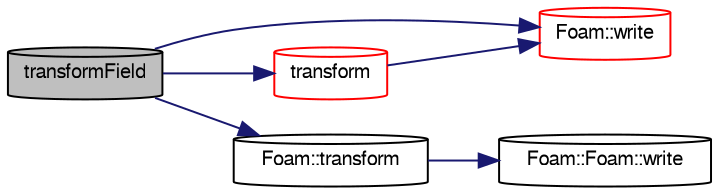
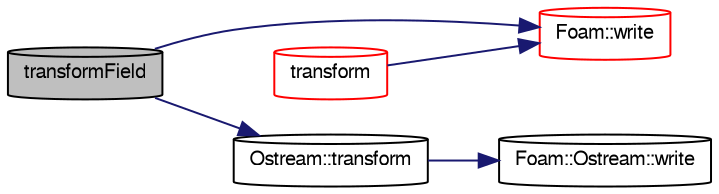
(208, 73) -> none
(331, 161) -> (331, 161)
(605, 161) -> (605, 161)
